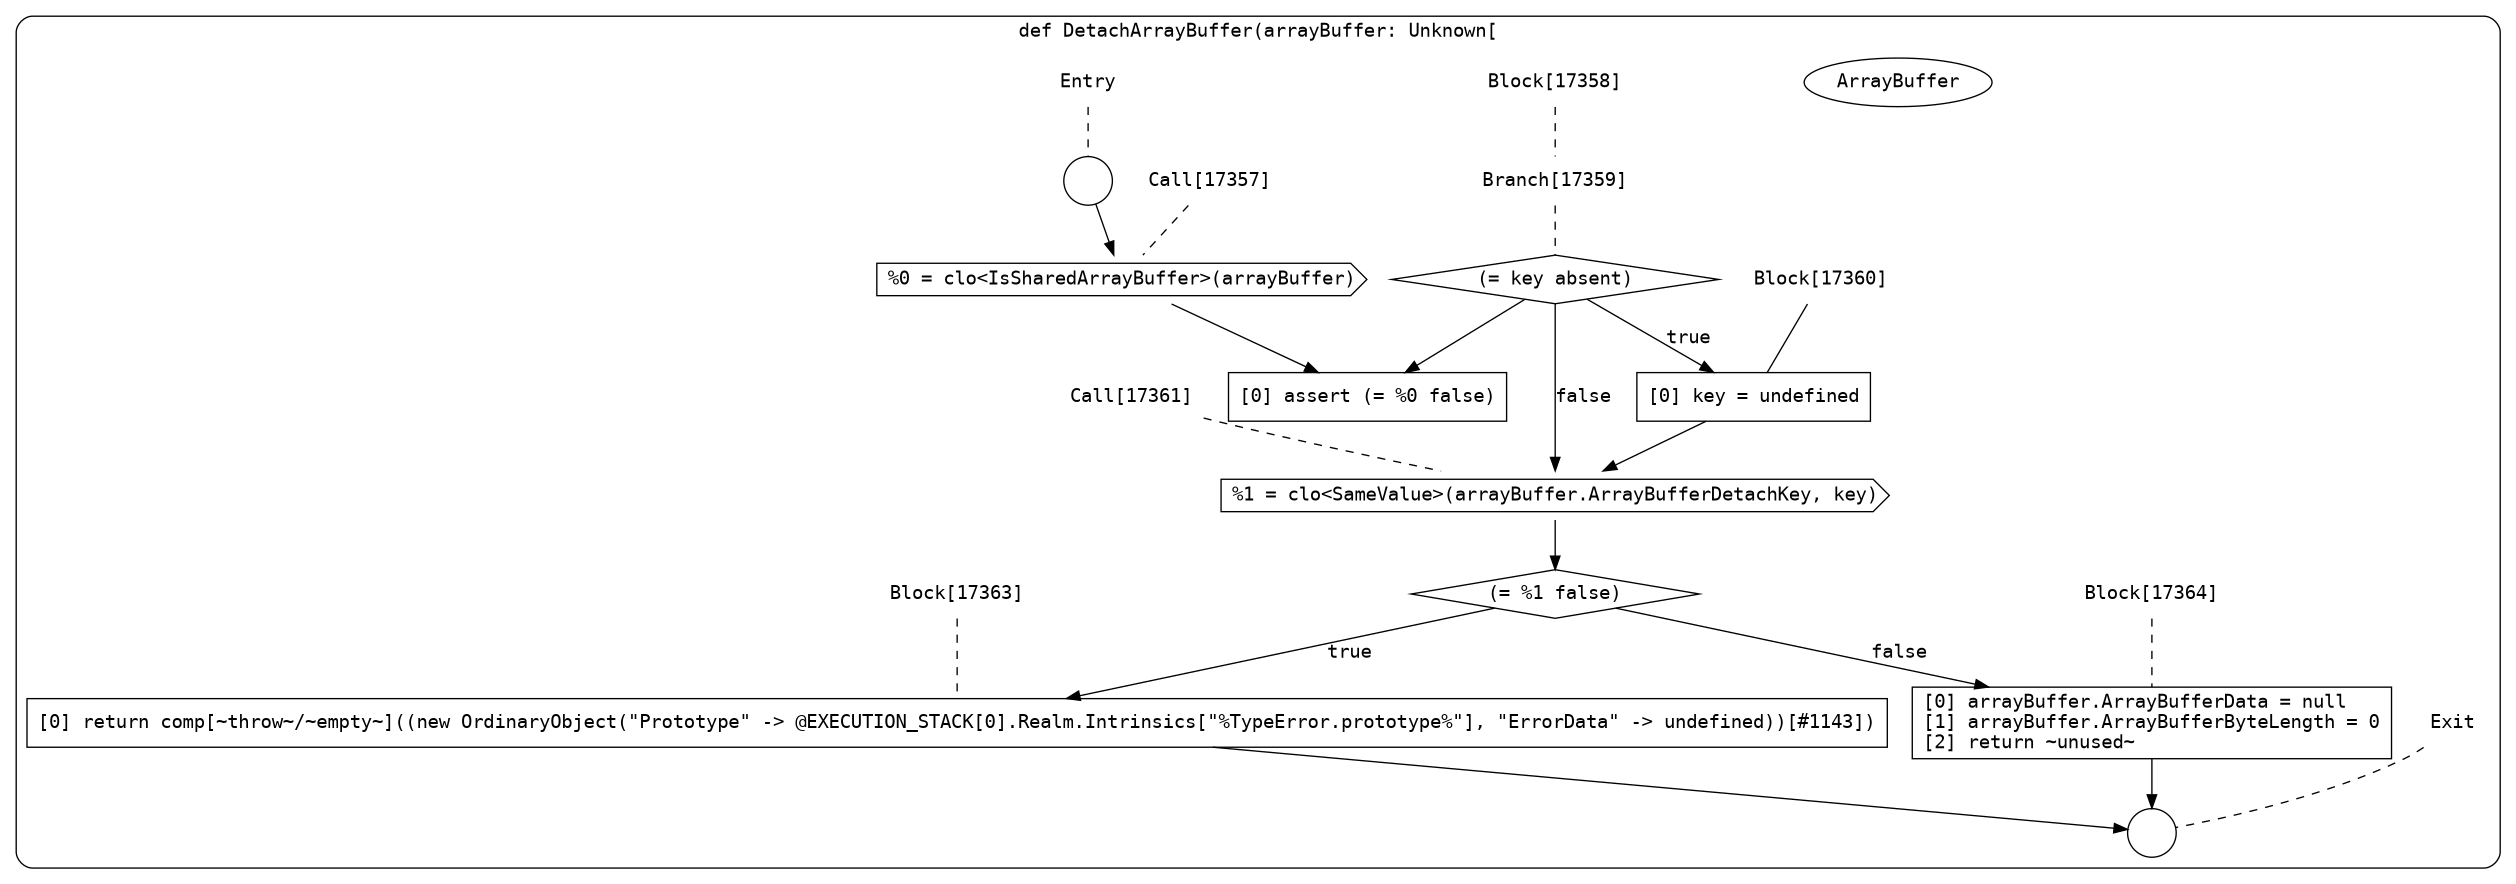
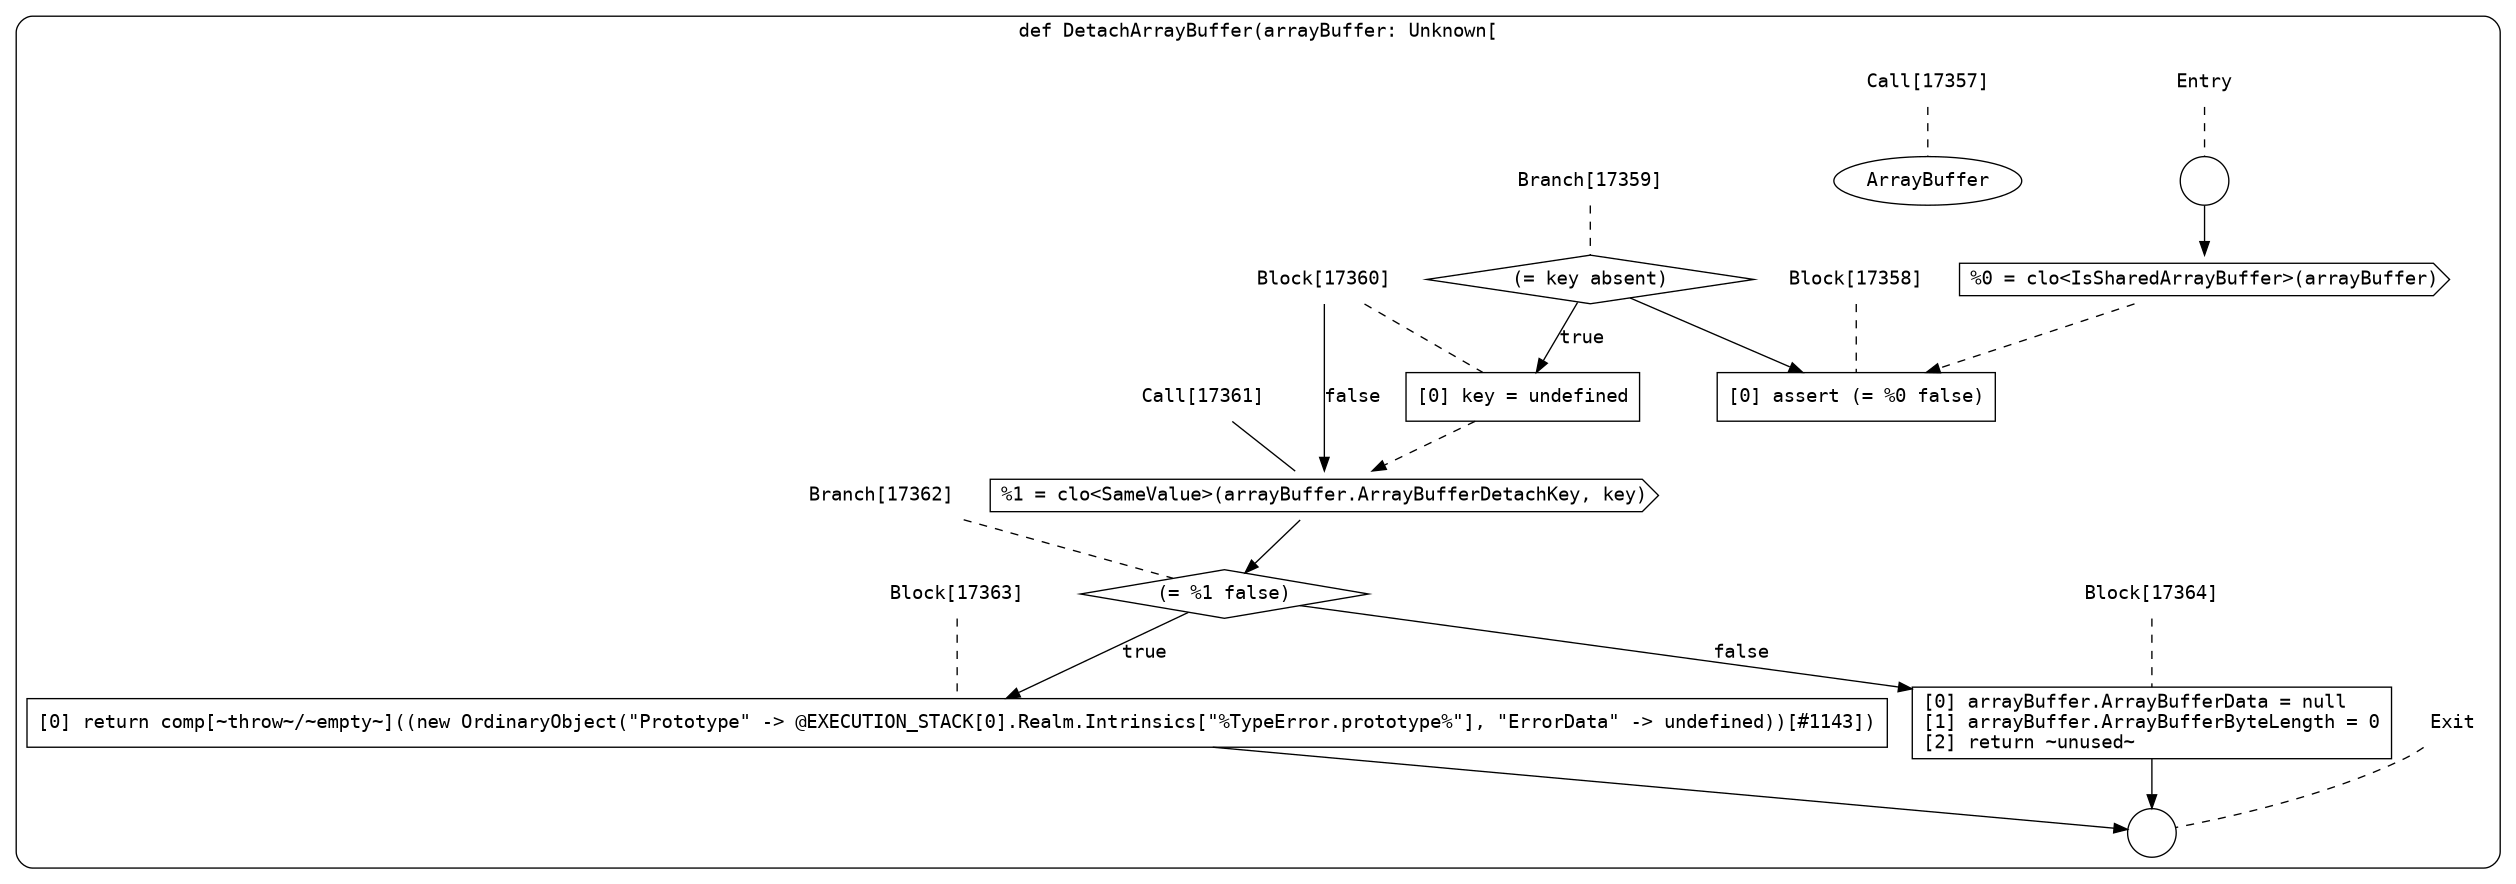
(1555, 132) -> (1856, 338)
(1166, 230) -> (1928, 132)
(1239, 335) -> (2037, 336)
(1787, 338) -> (1424, 338)
(1555, 381) -> (1324, 381)
(1661, 443) -> (1430, 443)
(1322, 446) -> (1264, 446)
none -> (882, 495)
